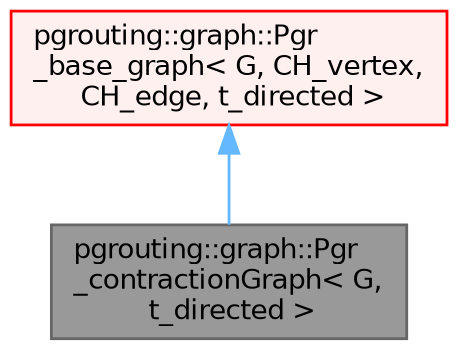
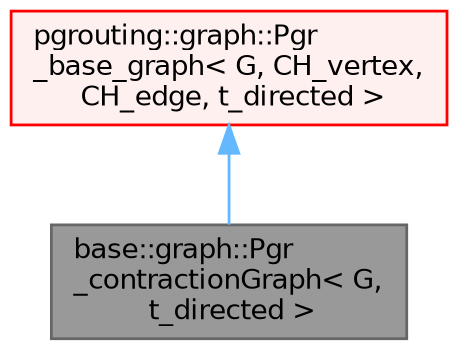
(229, 282) -> (229, 282)
